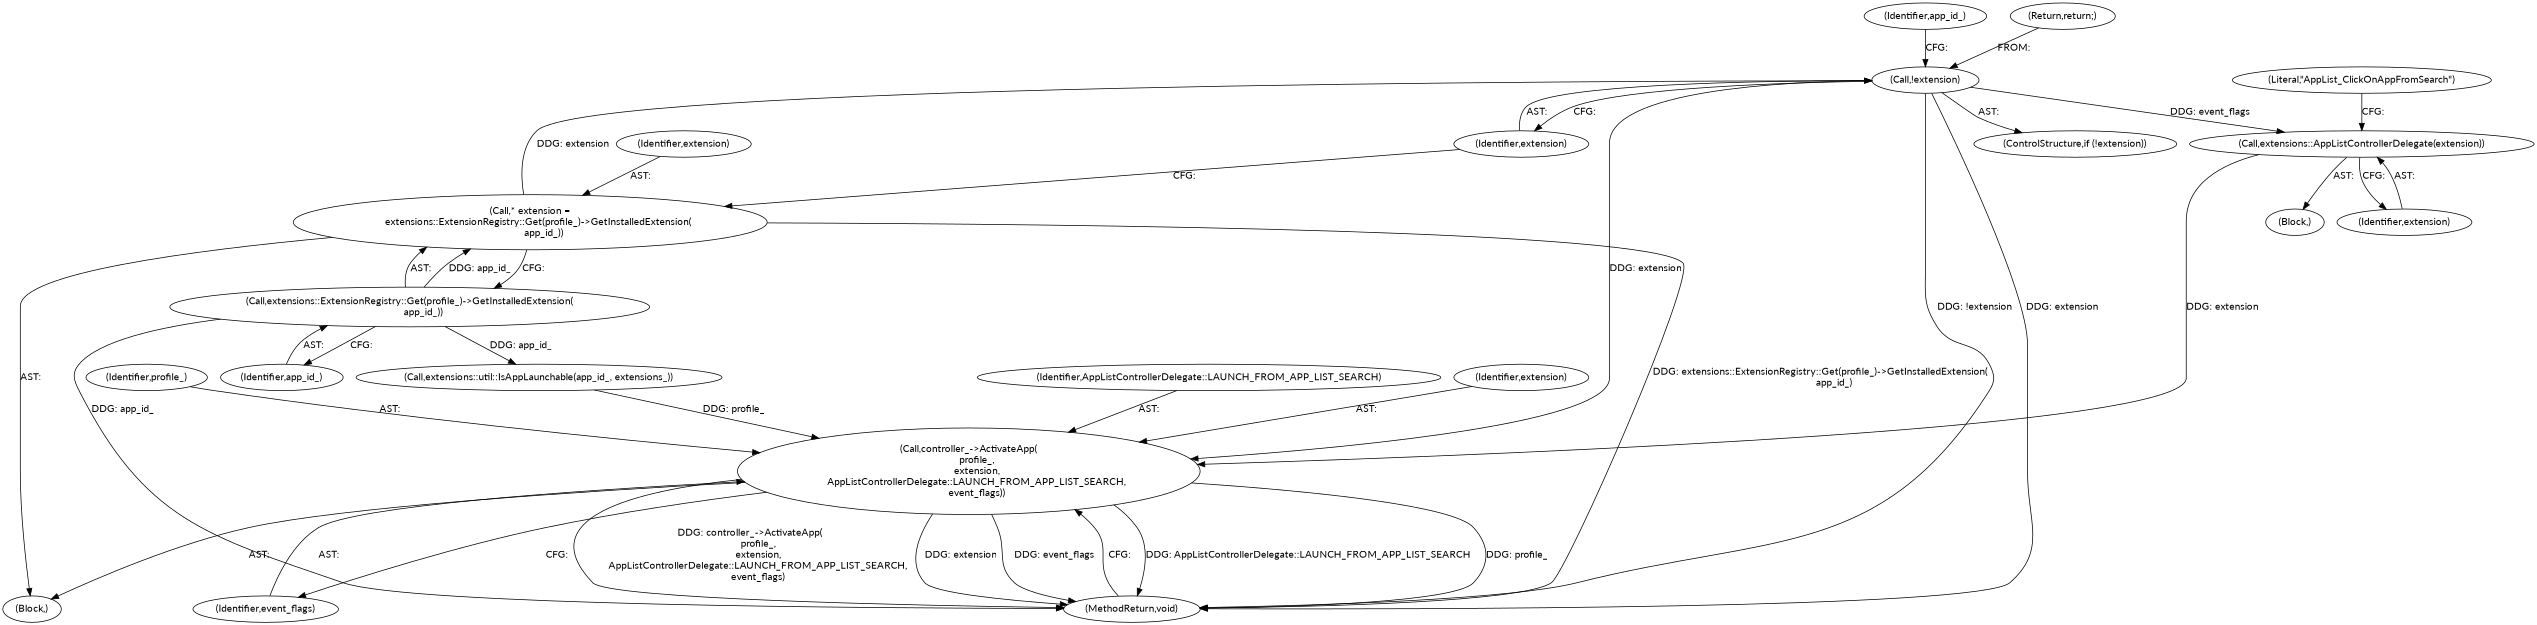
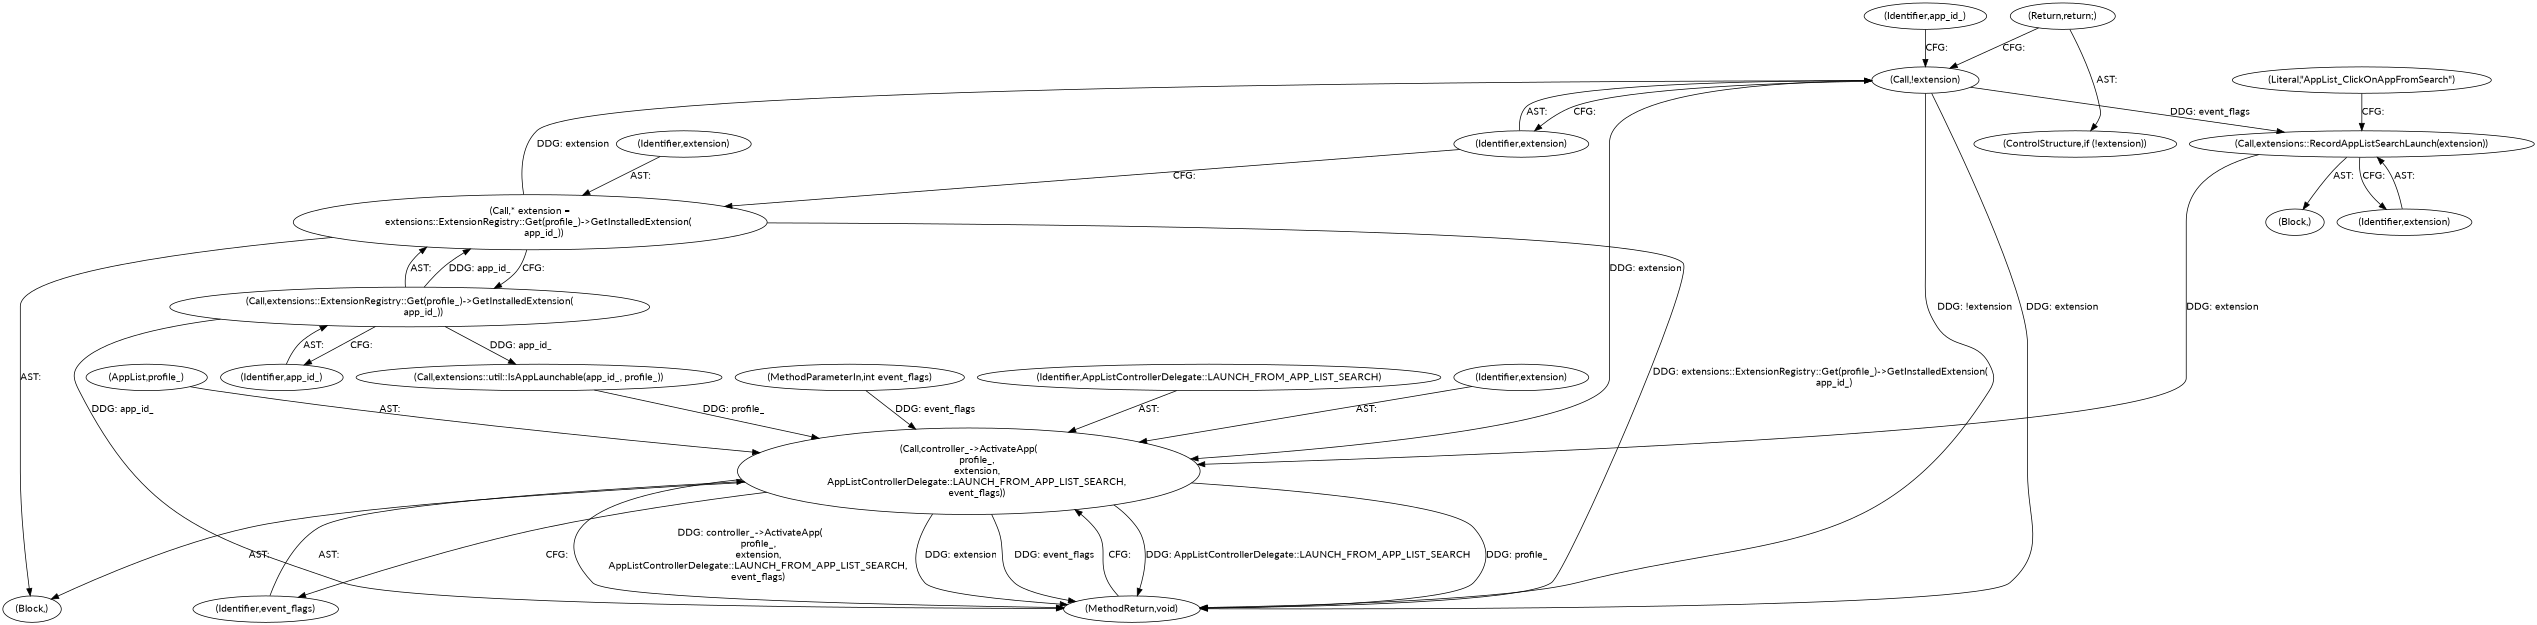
(2015, 48) -> (2015, 48)
(1976, 116) -> (2091, 76)
(2362, 144) -> (2362, 144)
(147, 377) -> (147, 377)
(539, 377) -> (539, 377)
none -> (850, 377)
